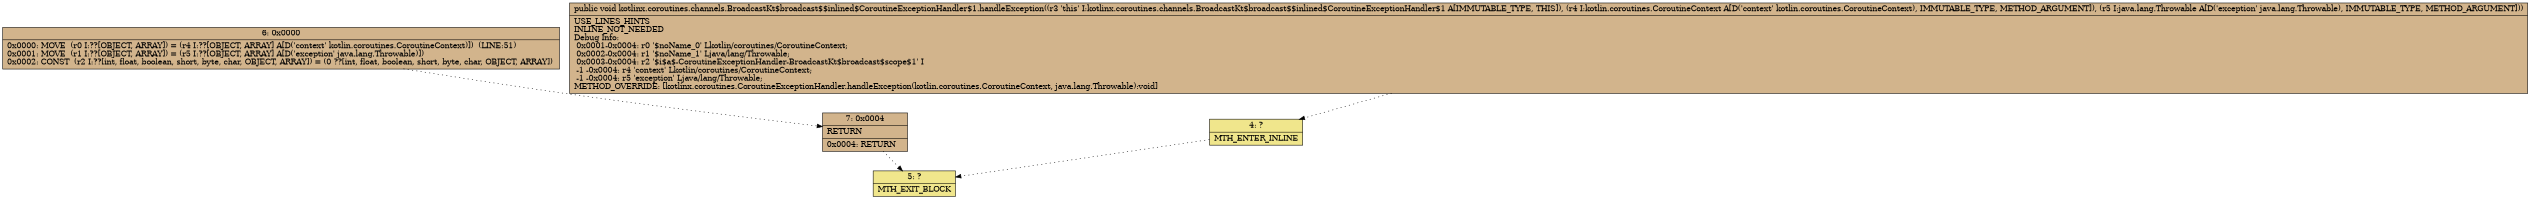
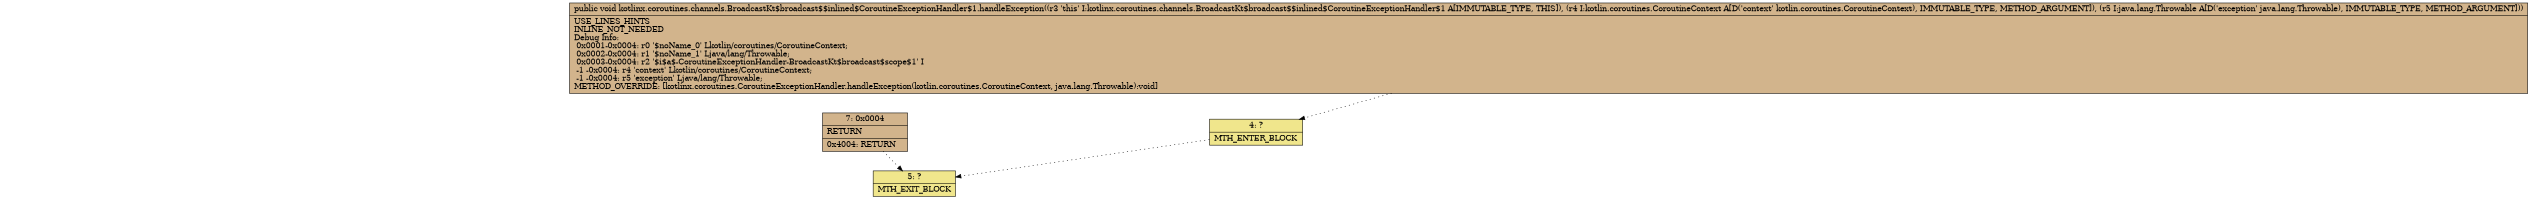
(281, 48) -> none
(1256, 138) -> (1256, 138)
(865, 145) -> (865, 145)
